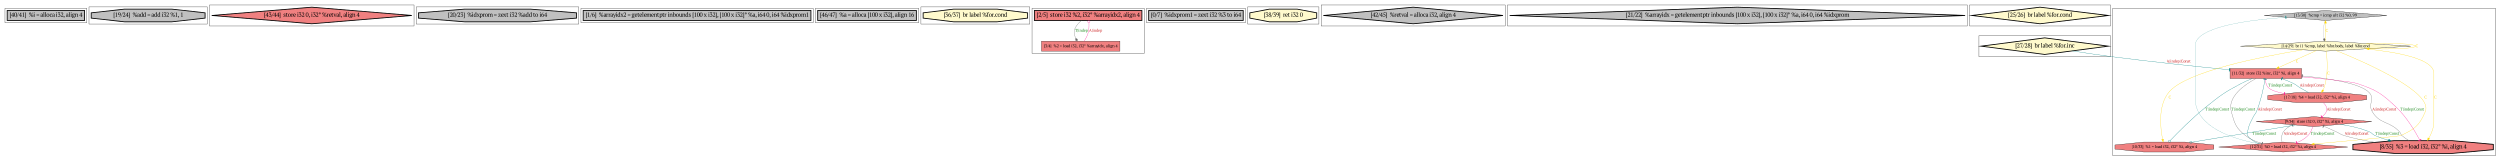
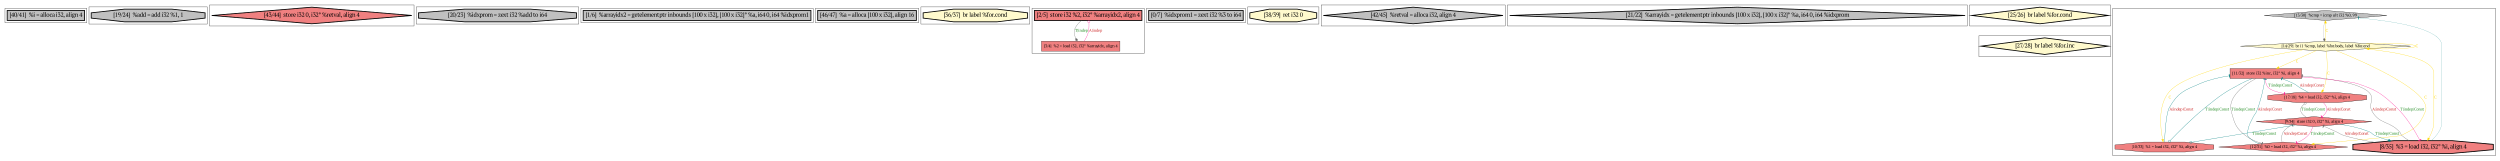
(2150, 61) -> (2180, 94)
(2195, 71) -> (2442, 49)
none -> (2301, 111)
